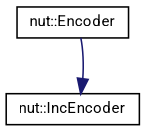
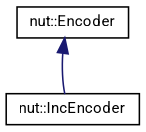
(83, 58) -> (63, 74)
